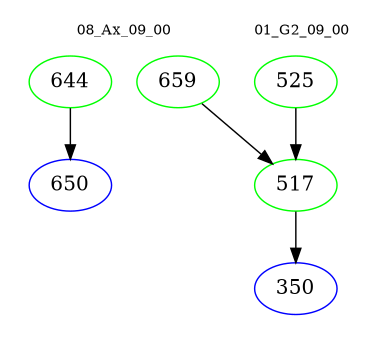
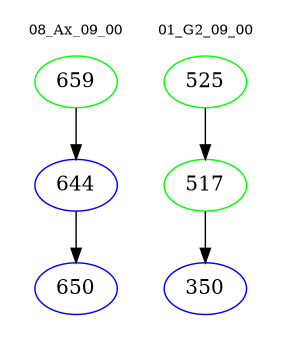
(70, 82) -> (76, 185)
(221, 120) -> (76, 127)
